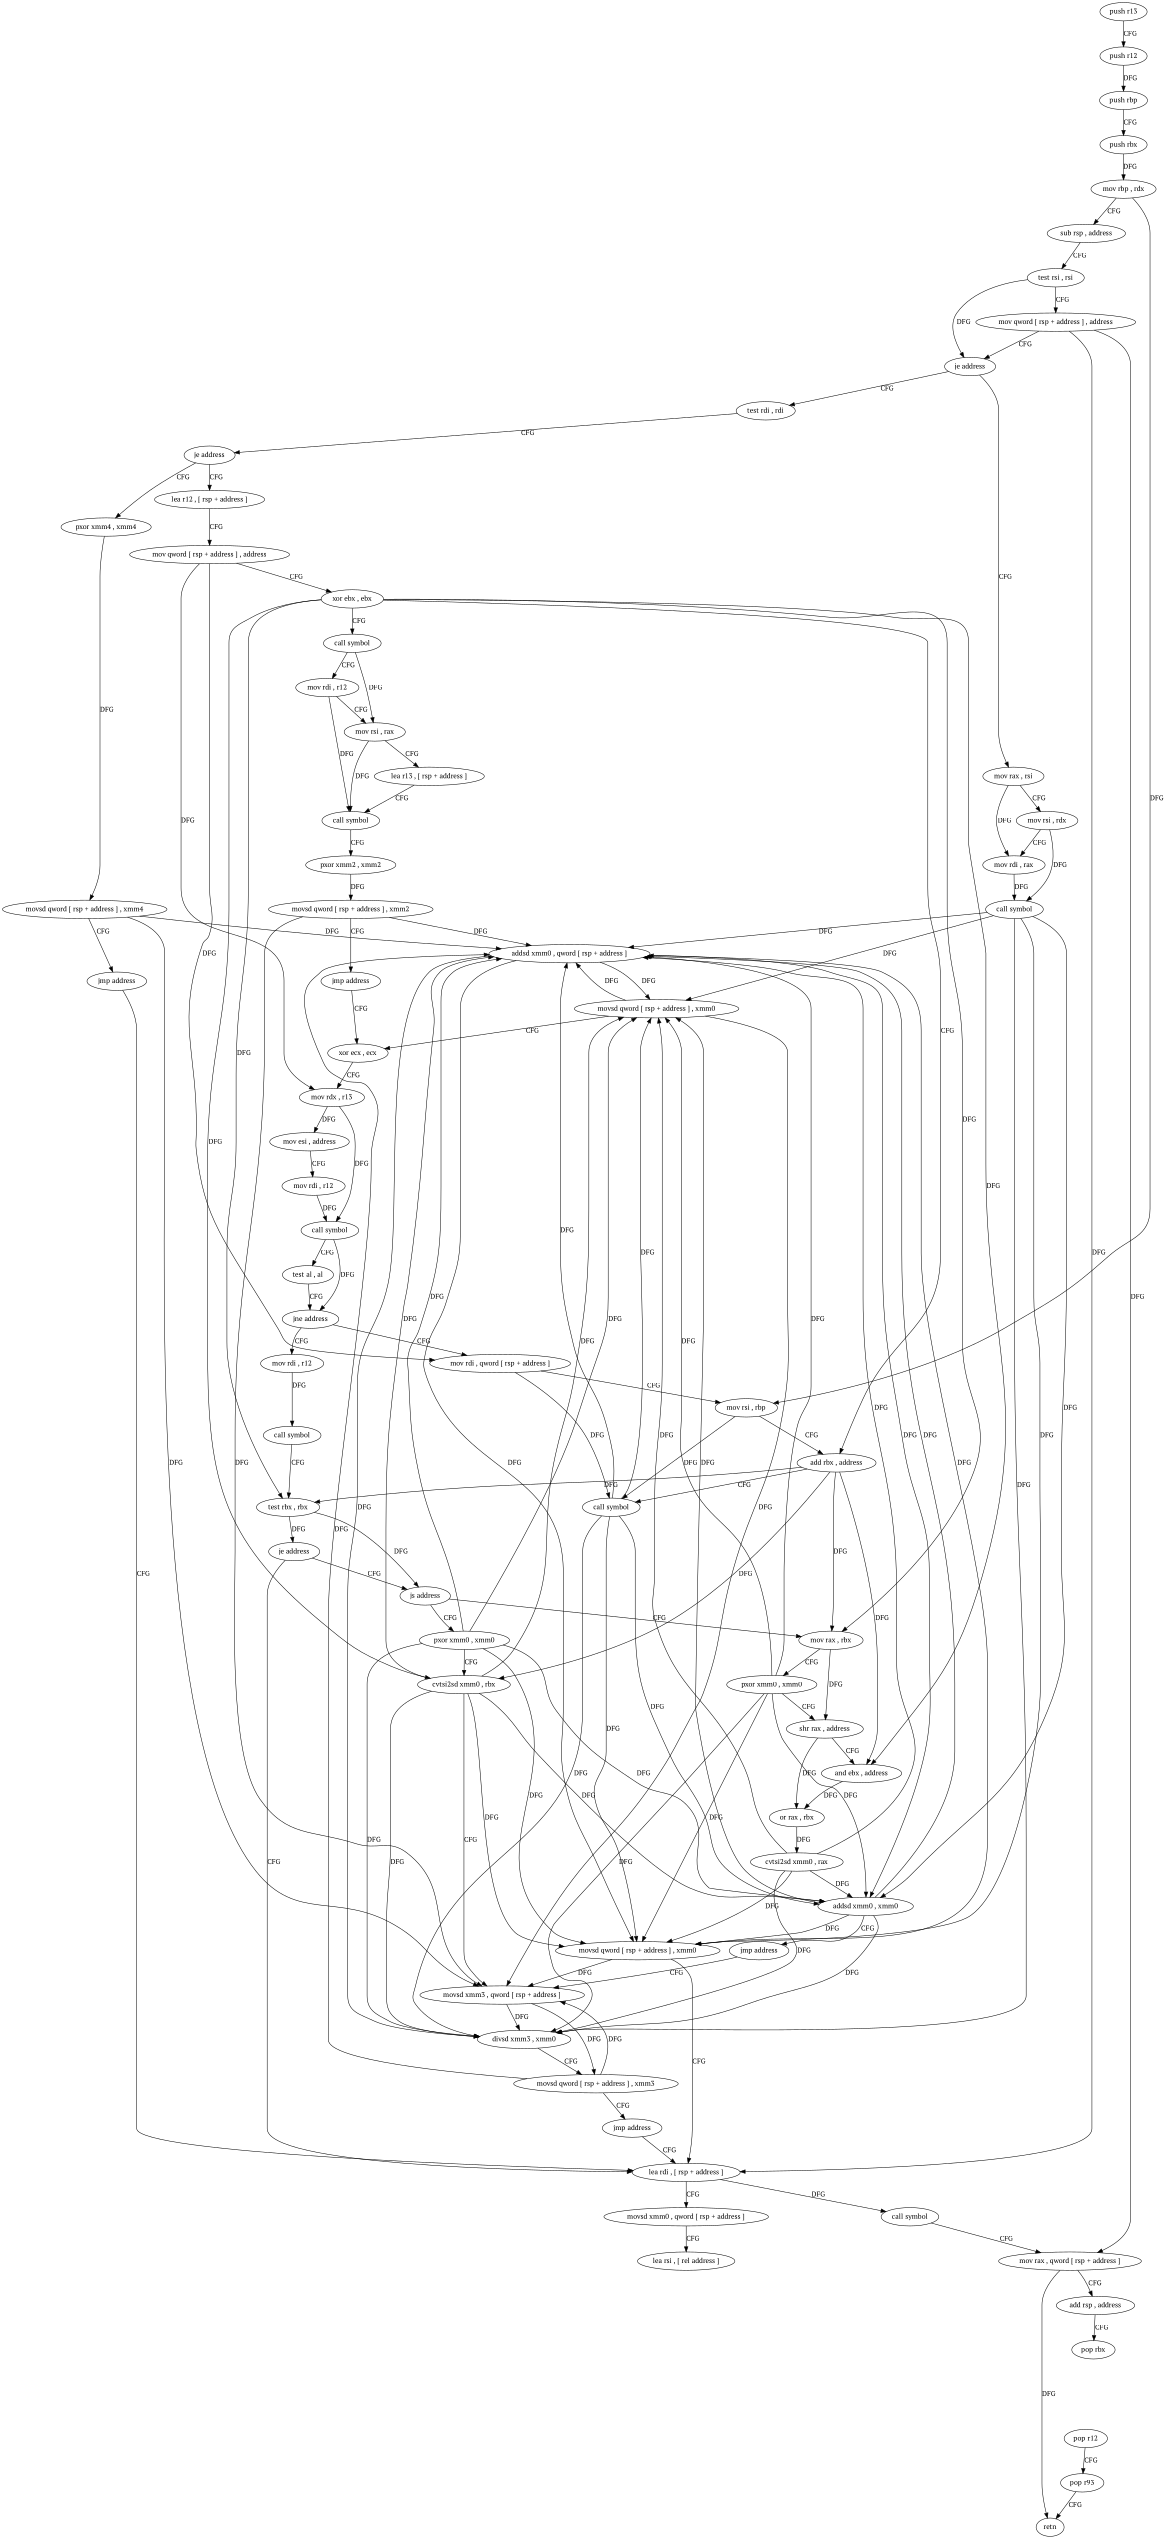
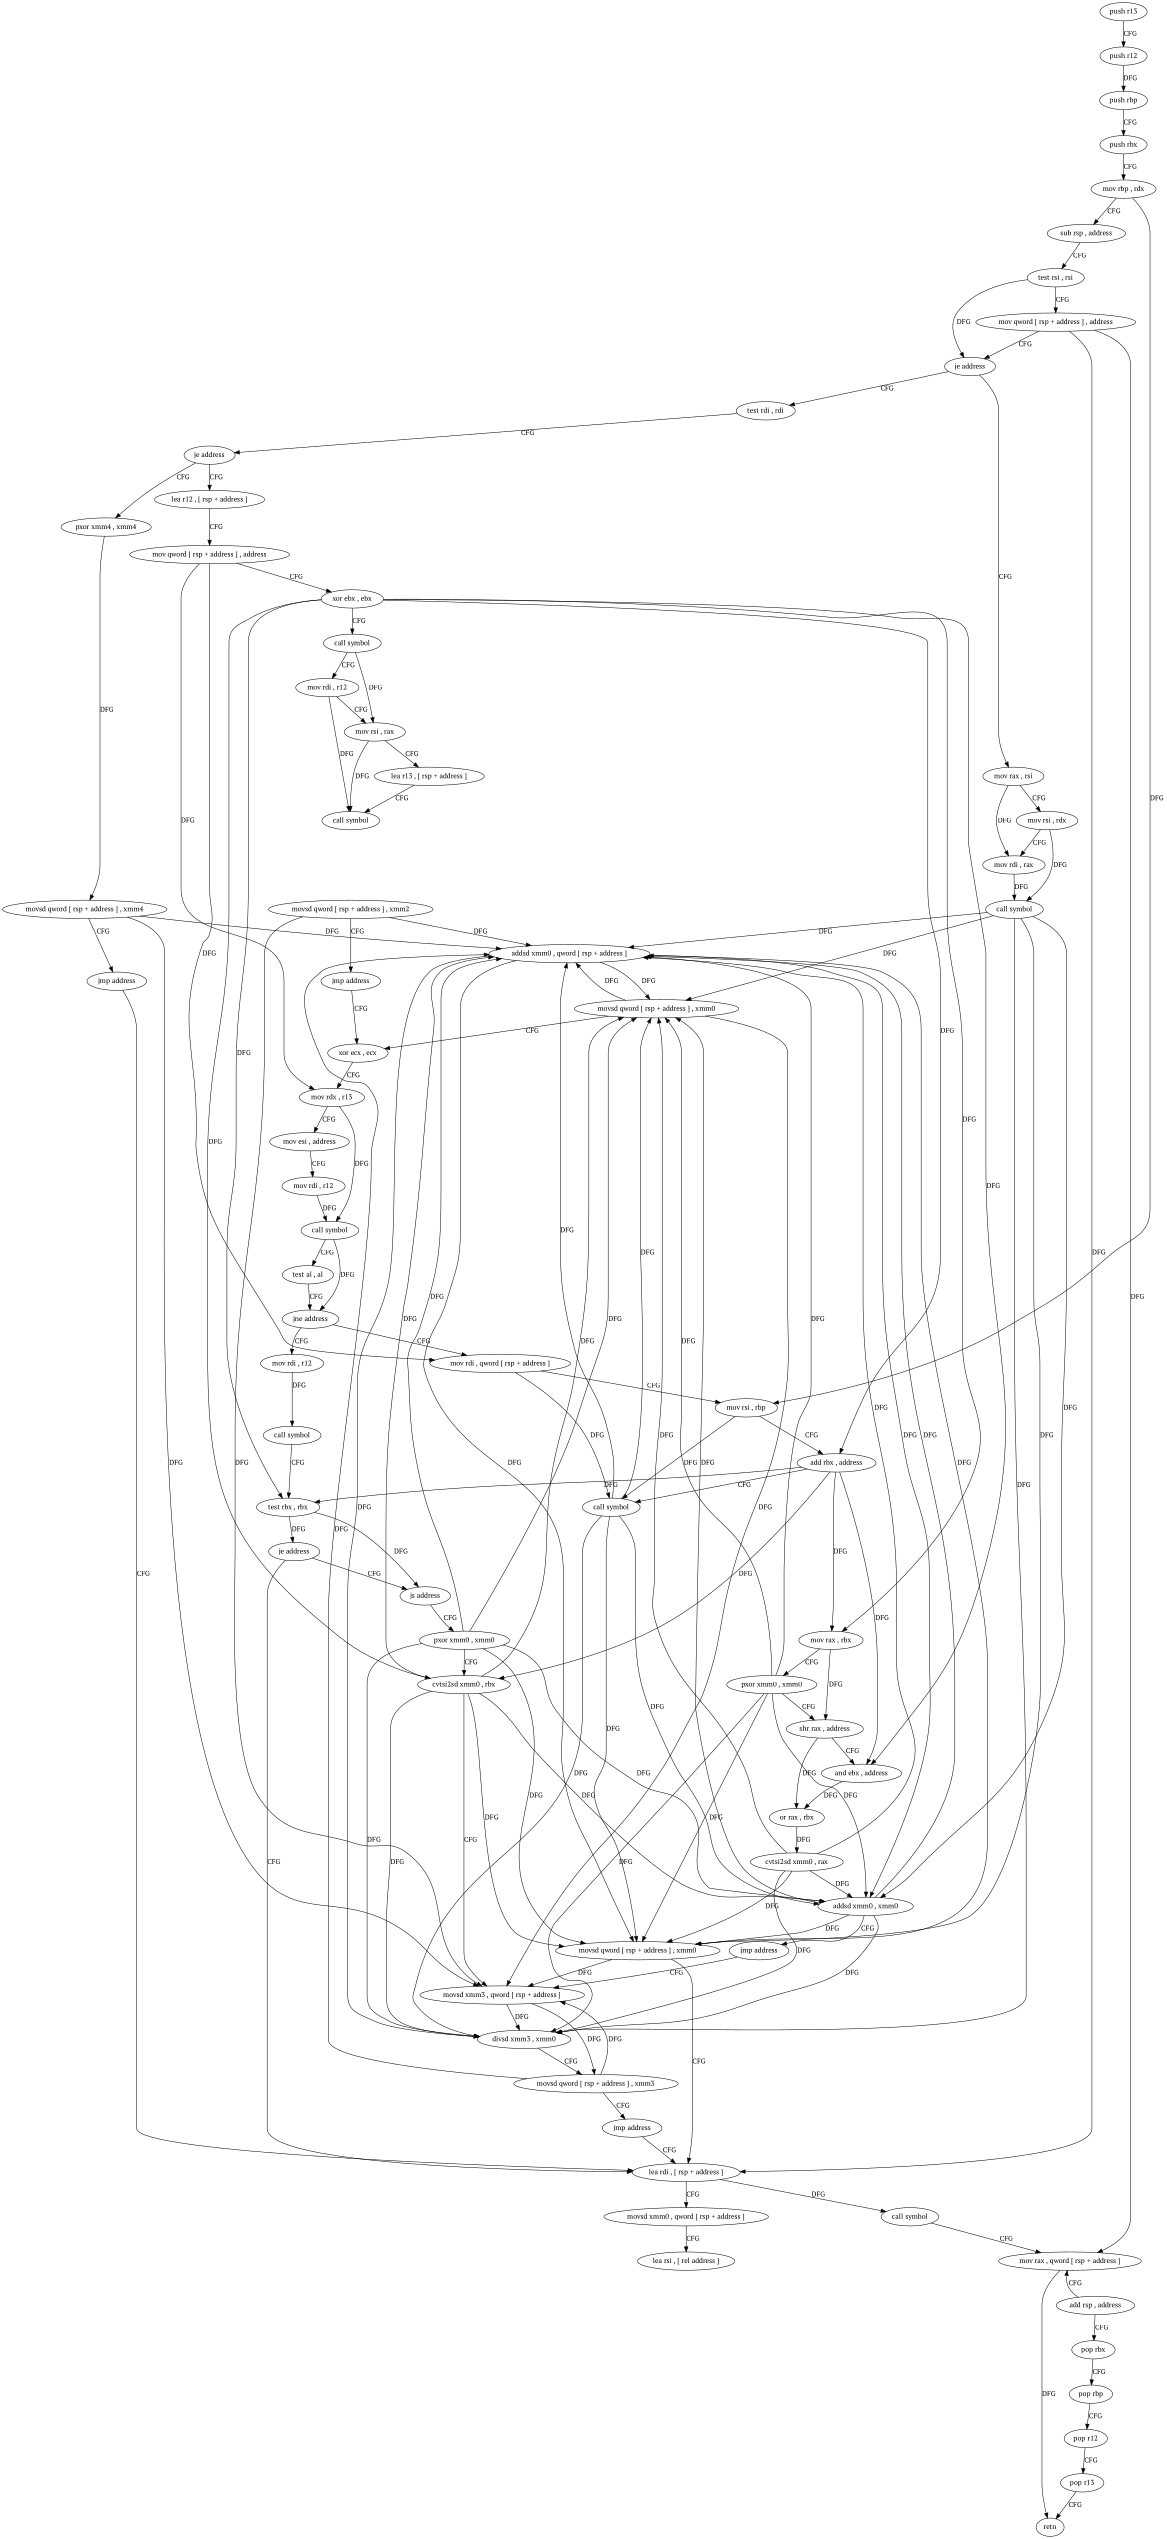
(1130, 167) -> (1130, 167)
(351, 865) -> none
(948, 1031) -> (948, 1031)
(329, 1120) -> (329, 1120)
(623, 1618) -> none
(1085, 2280) -> (1069, 2288)
none -> (1091, 2394)
(1082, 2483) -> (1082, 2483)
